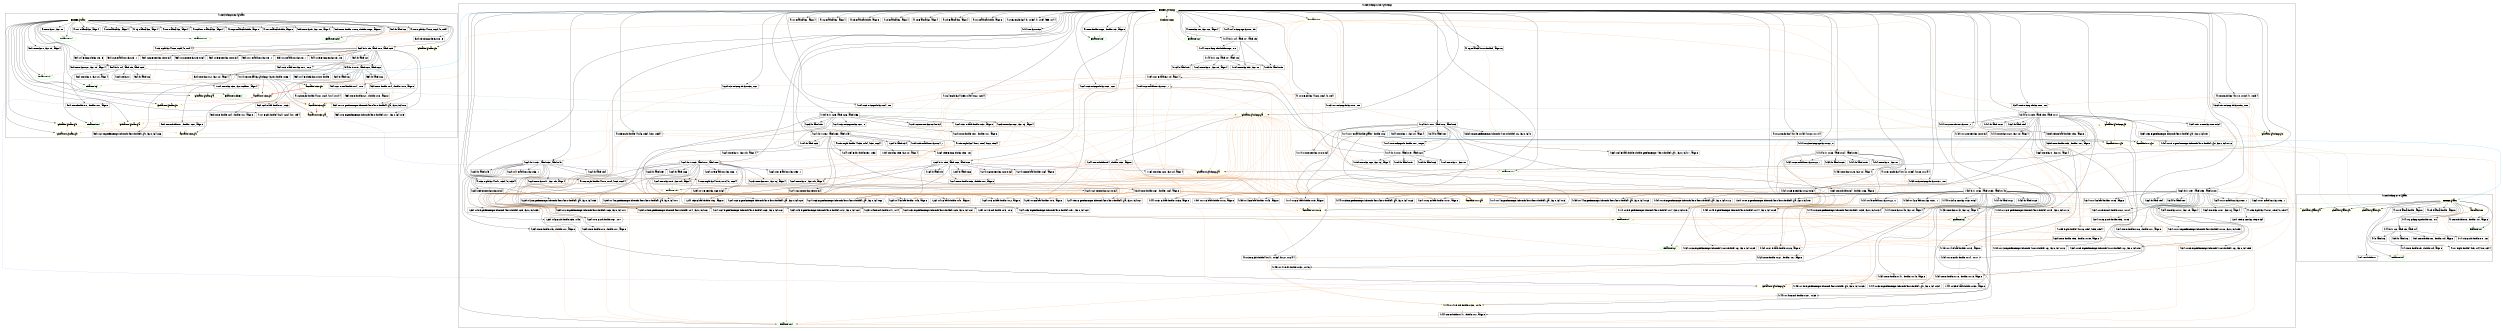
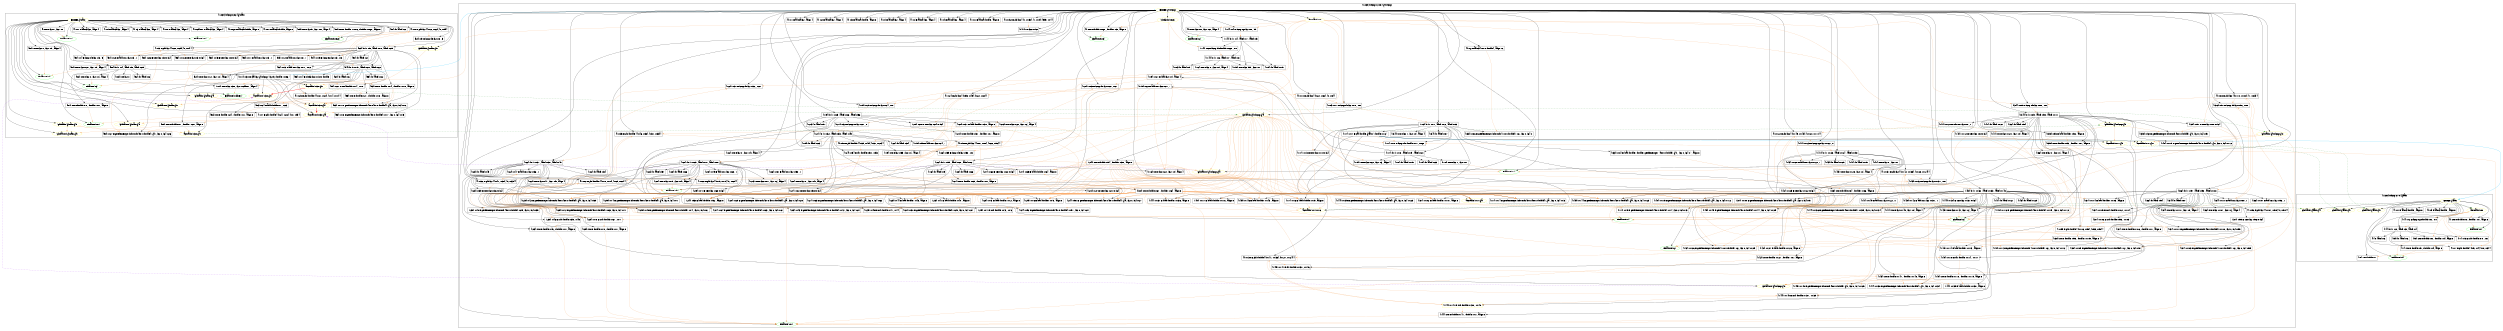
(333, 39) -> (333, 39)
